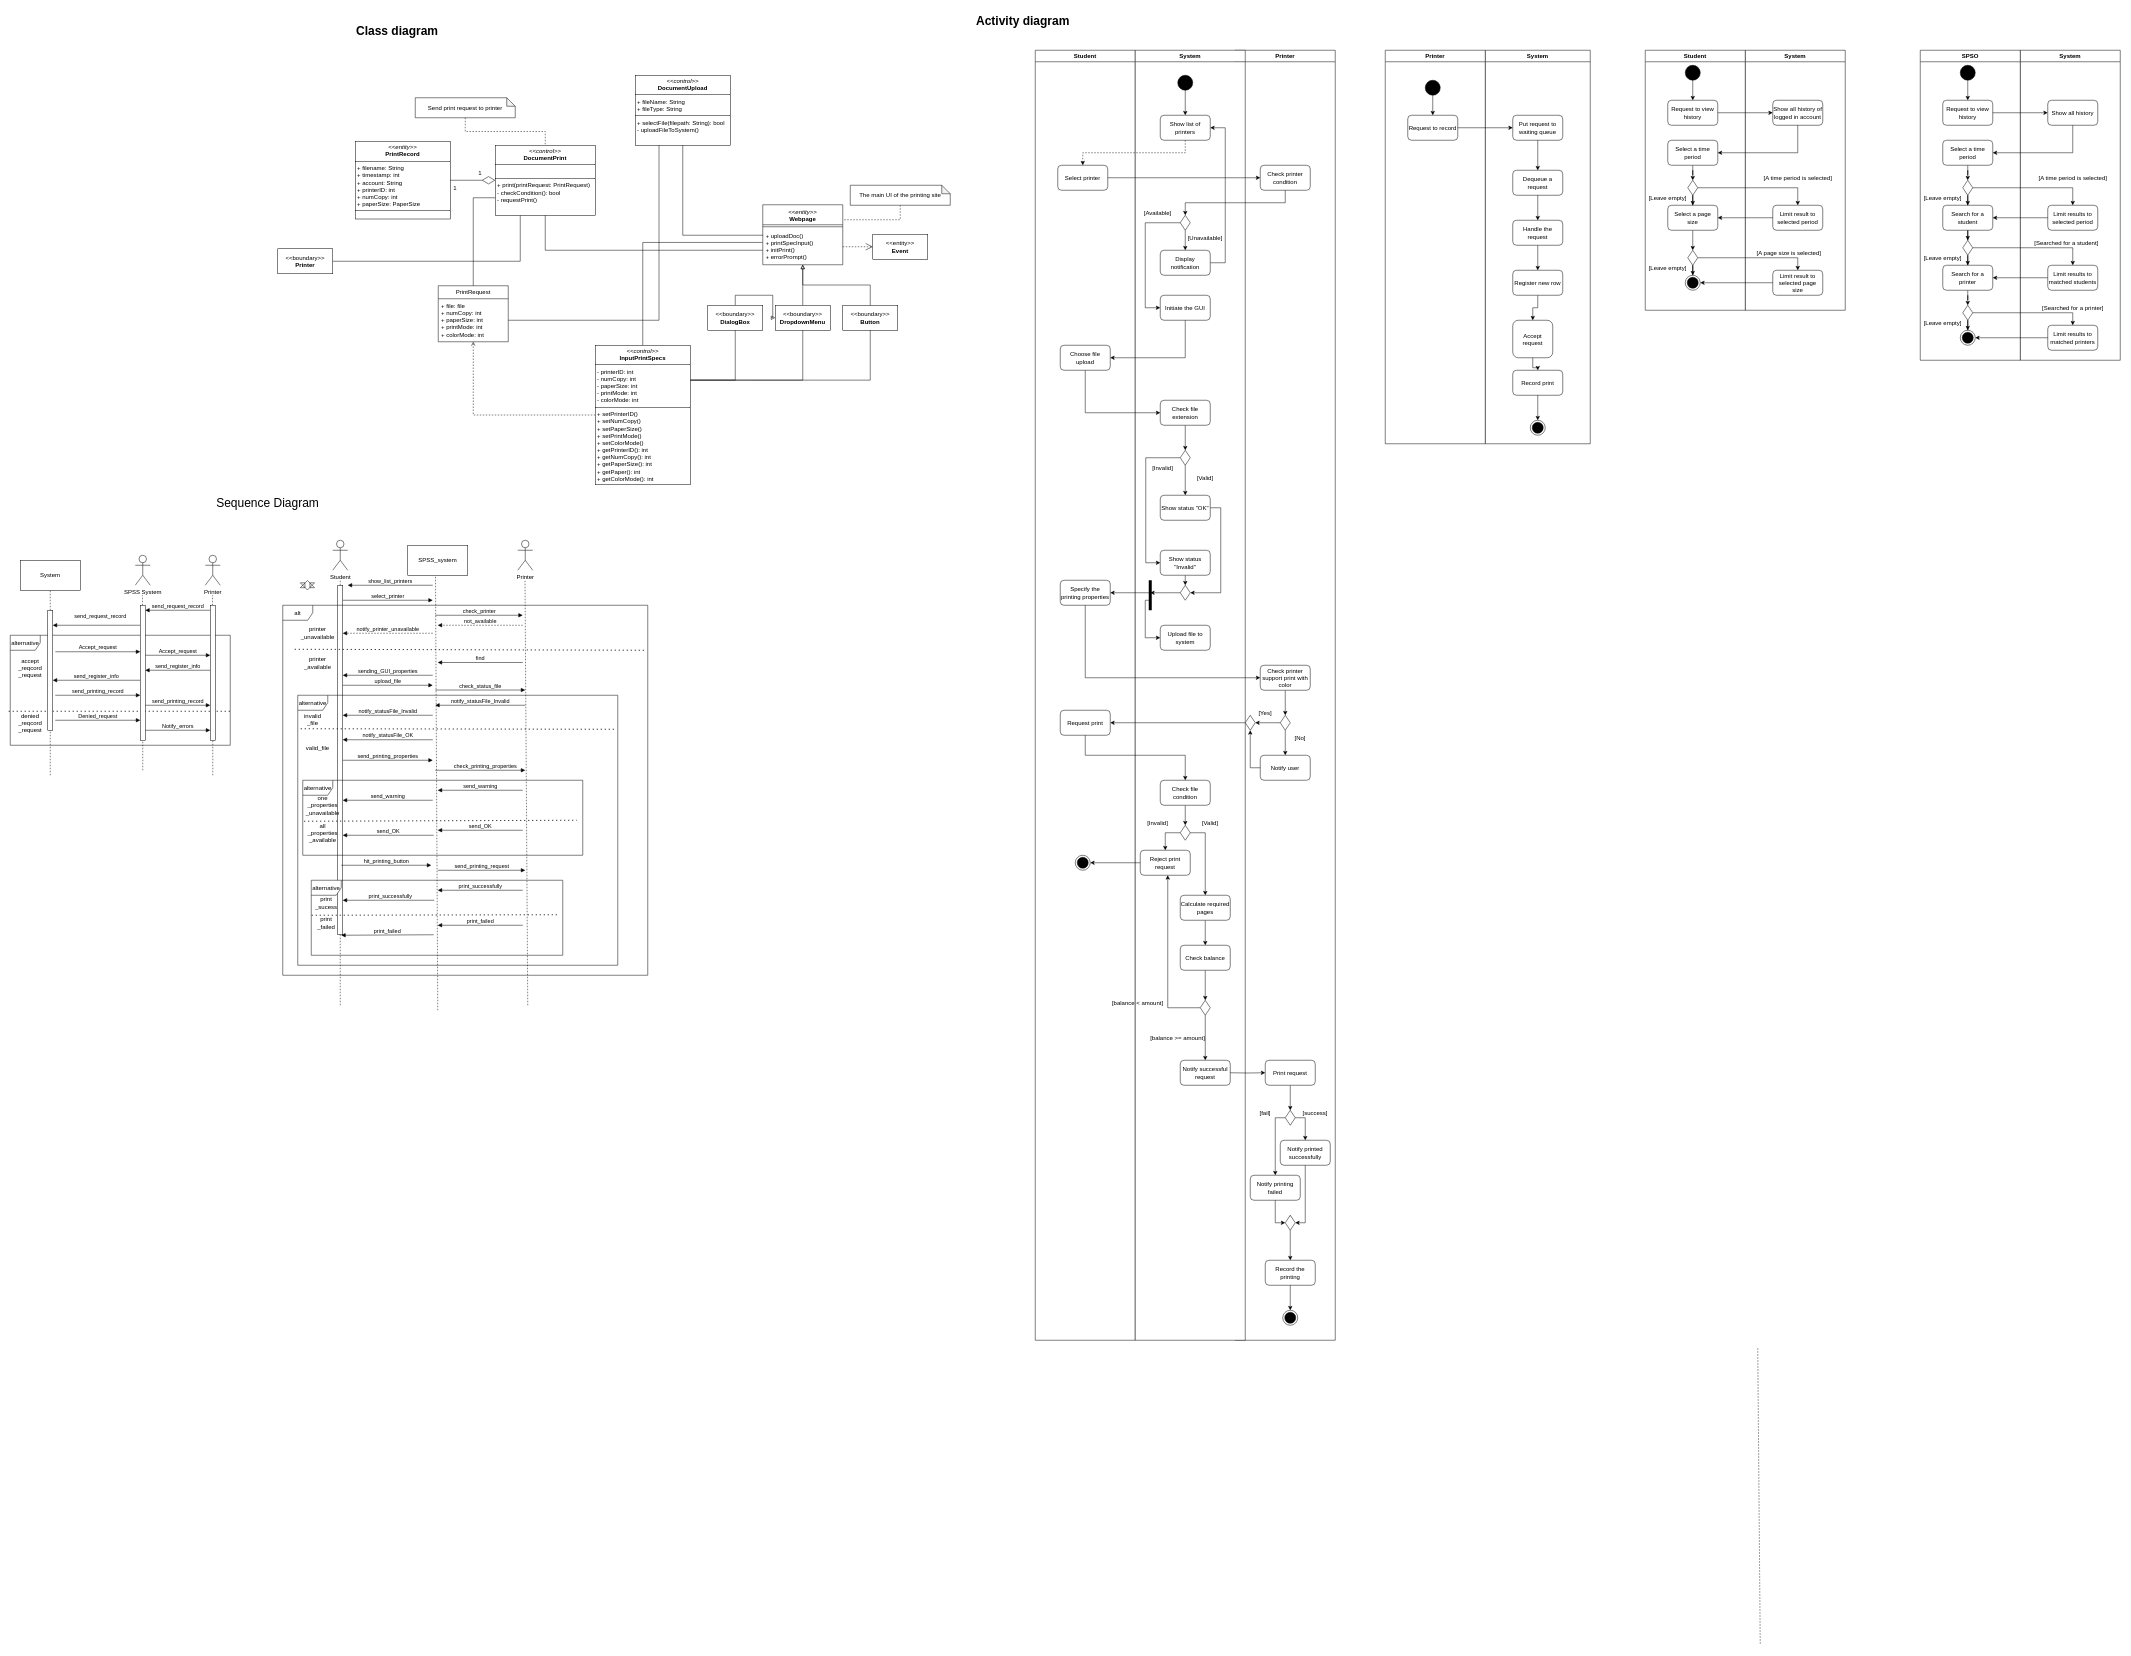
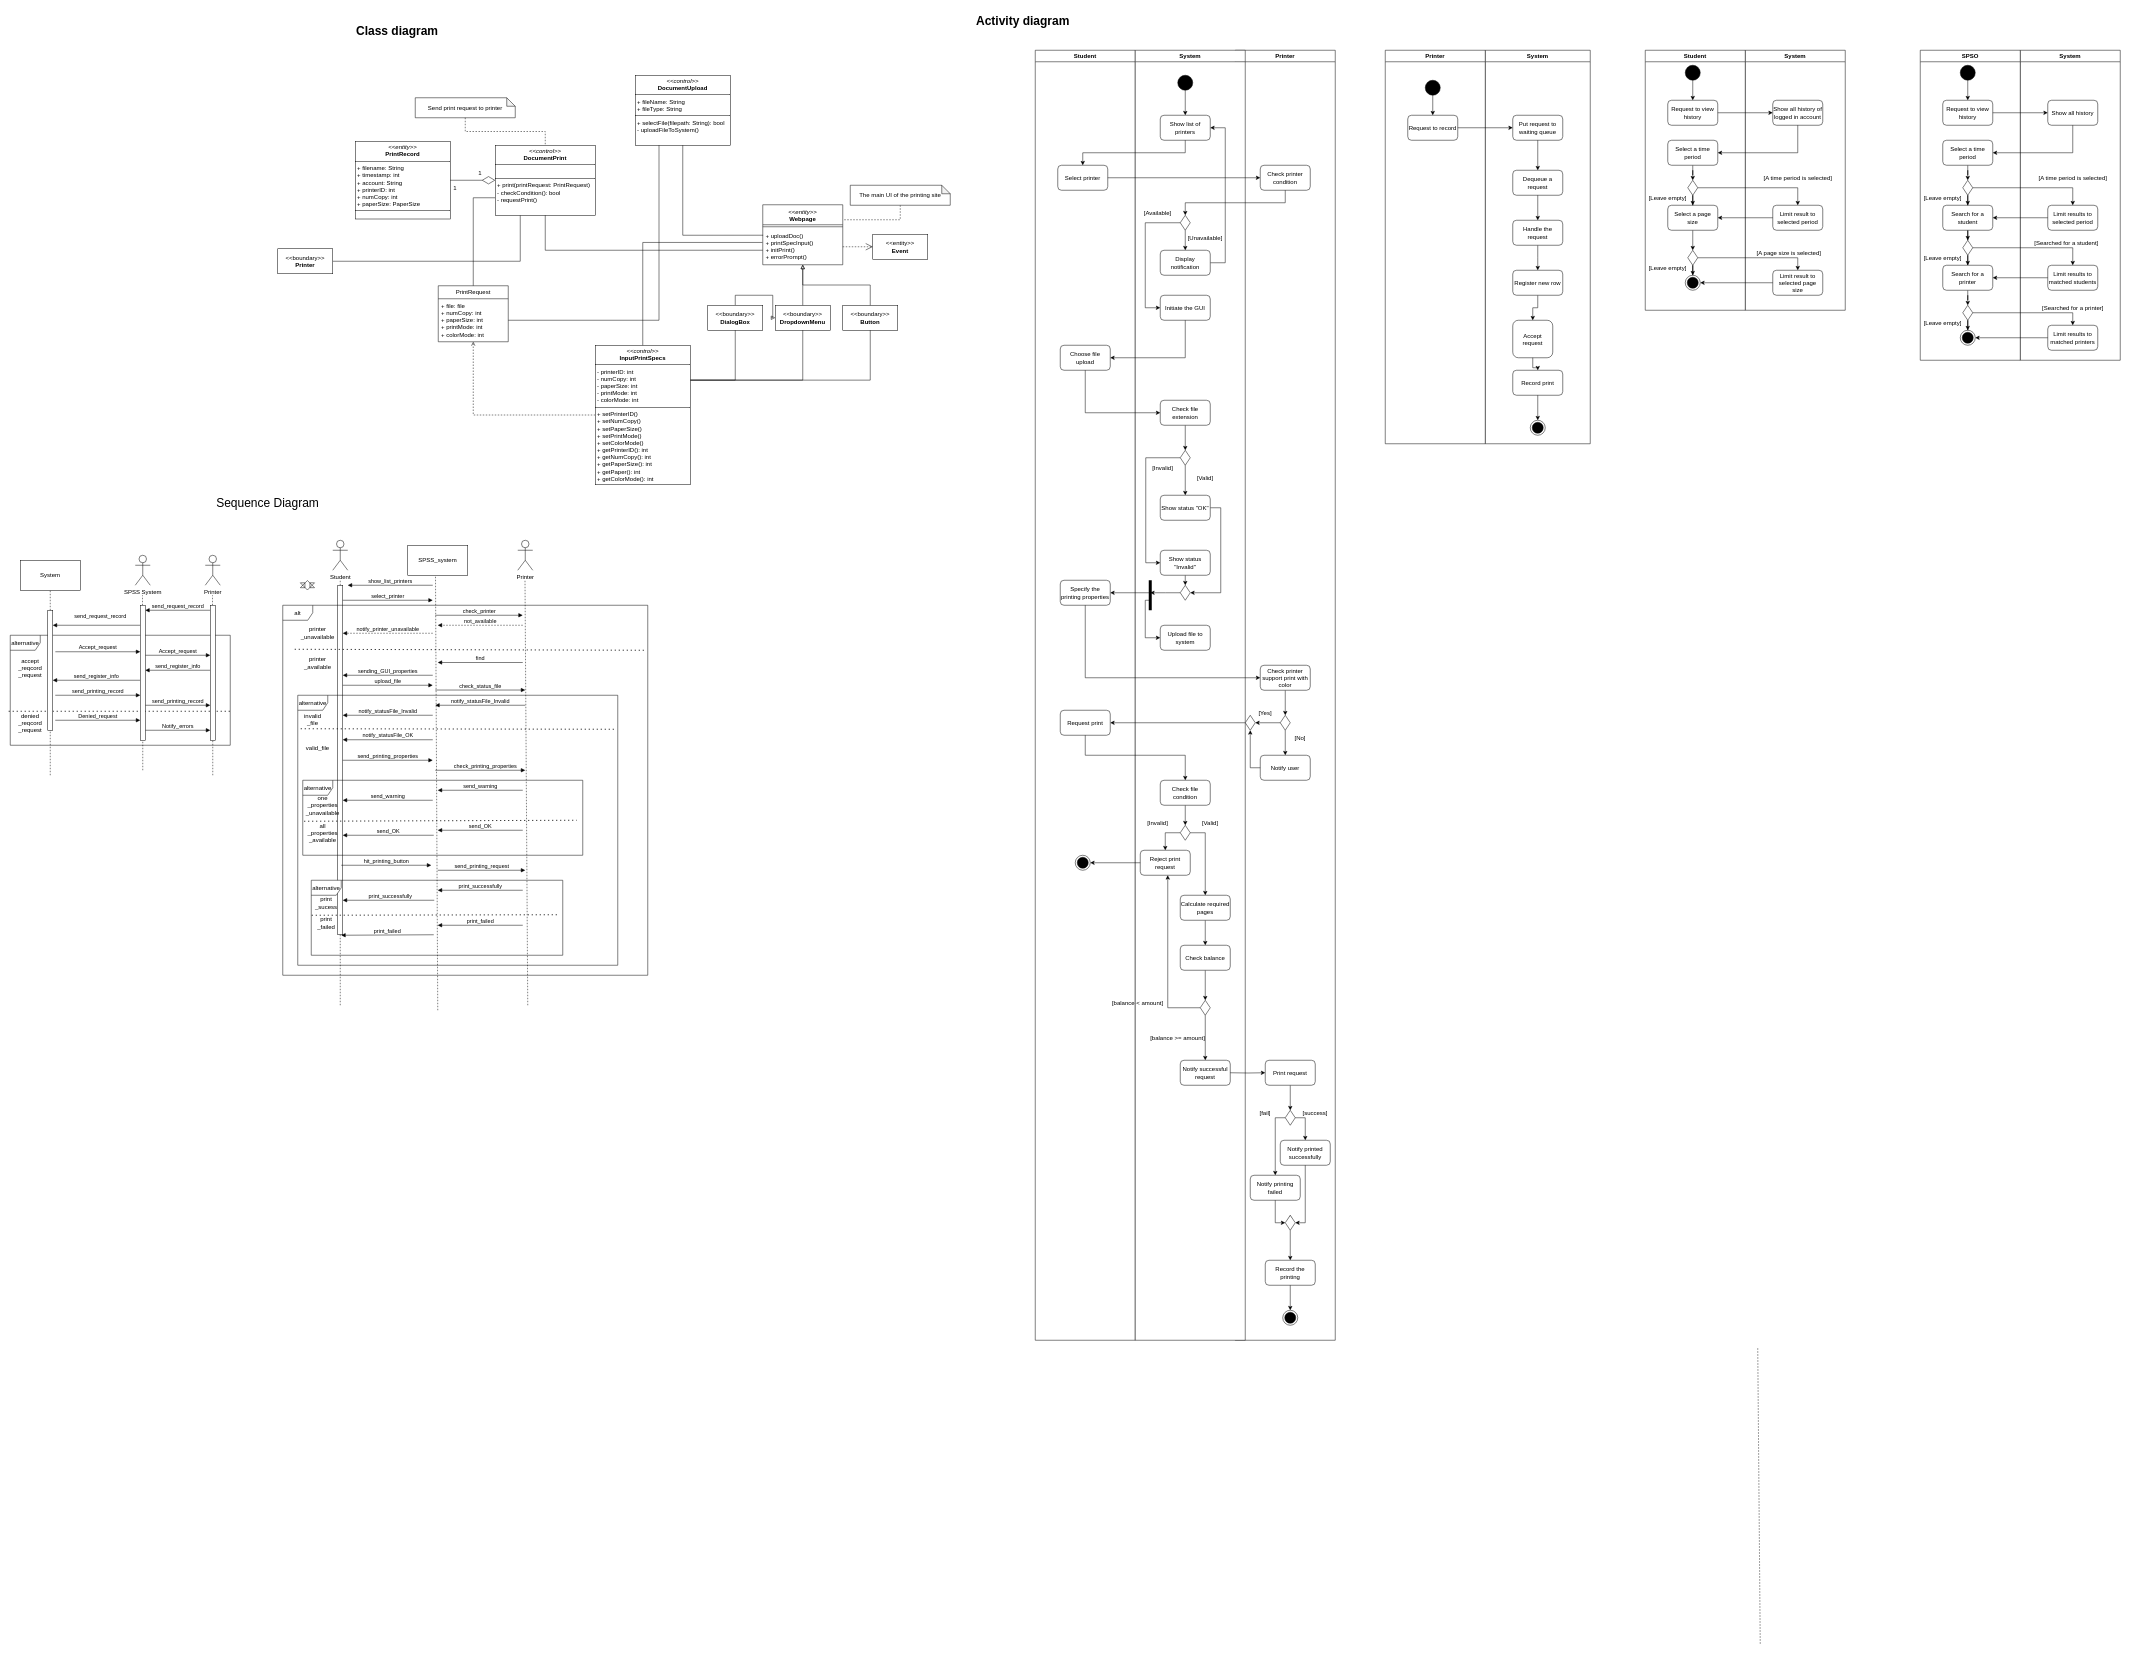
(1136, 153) -> (1136, 153)
